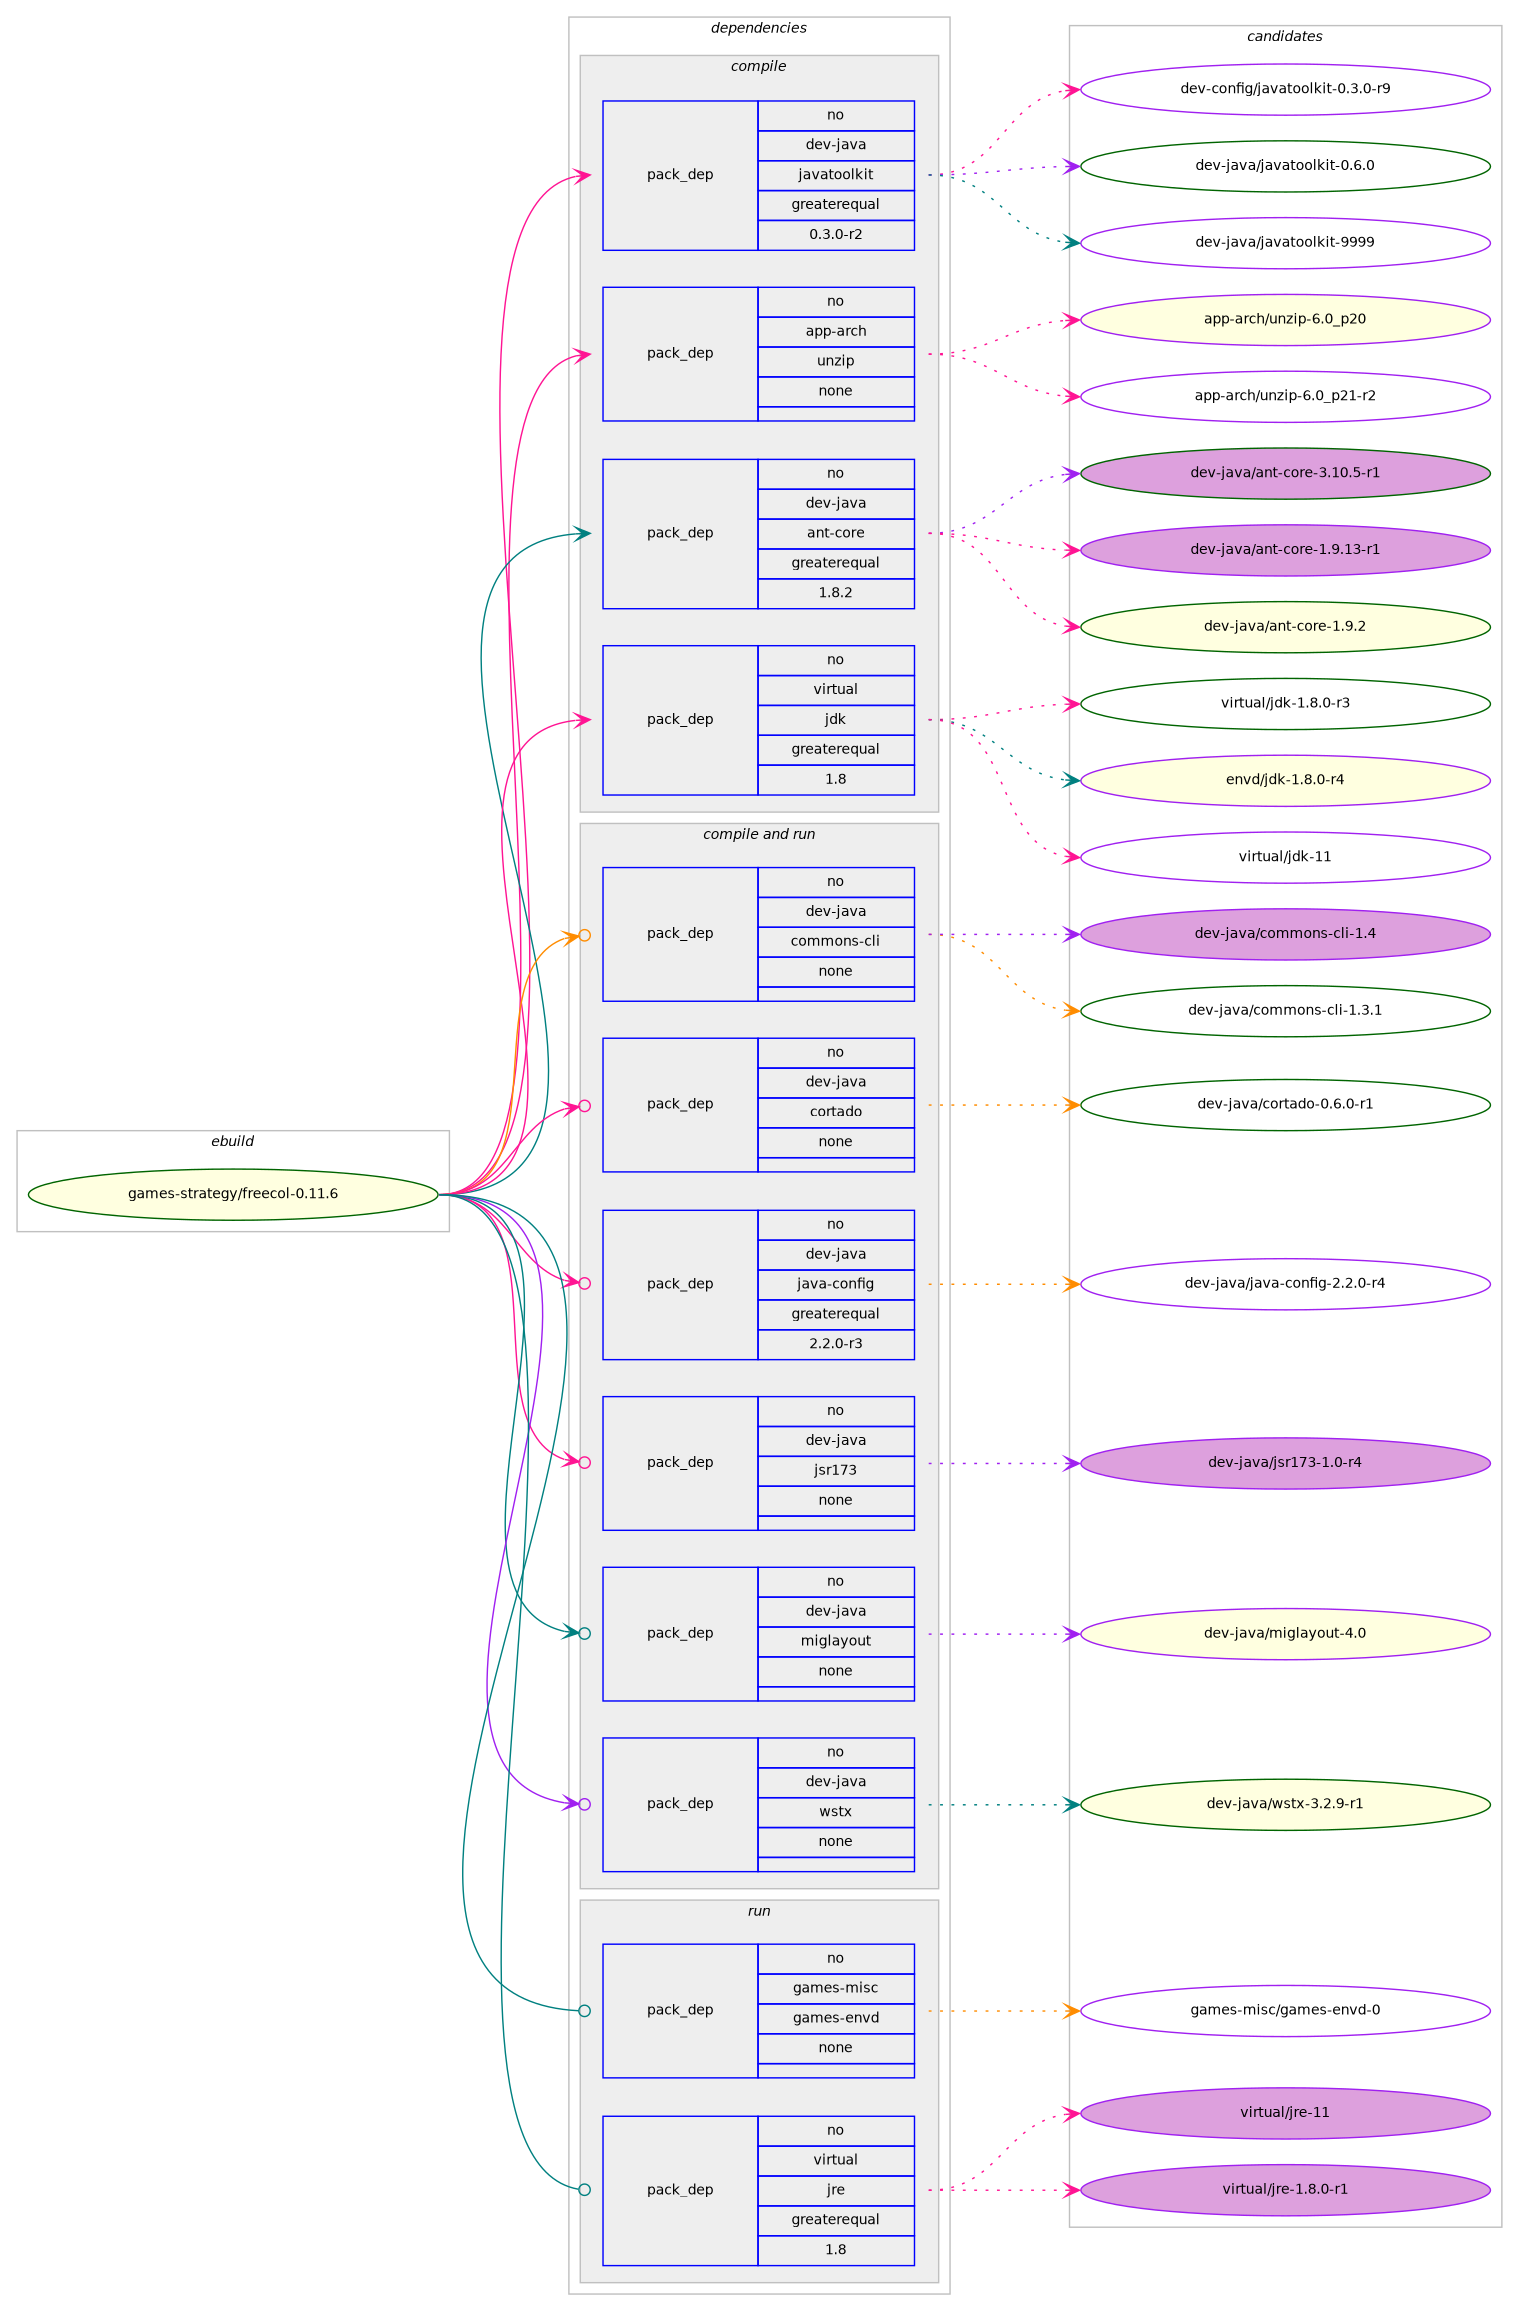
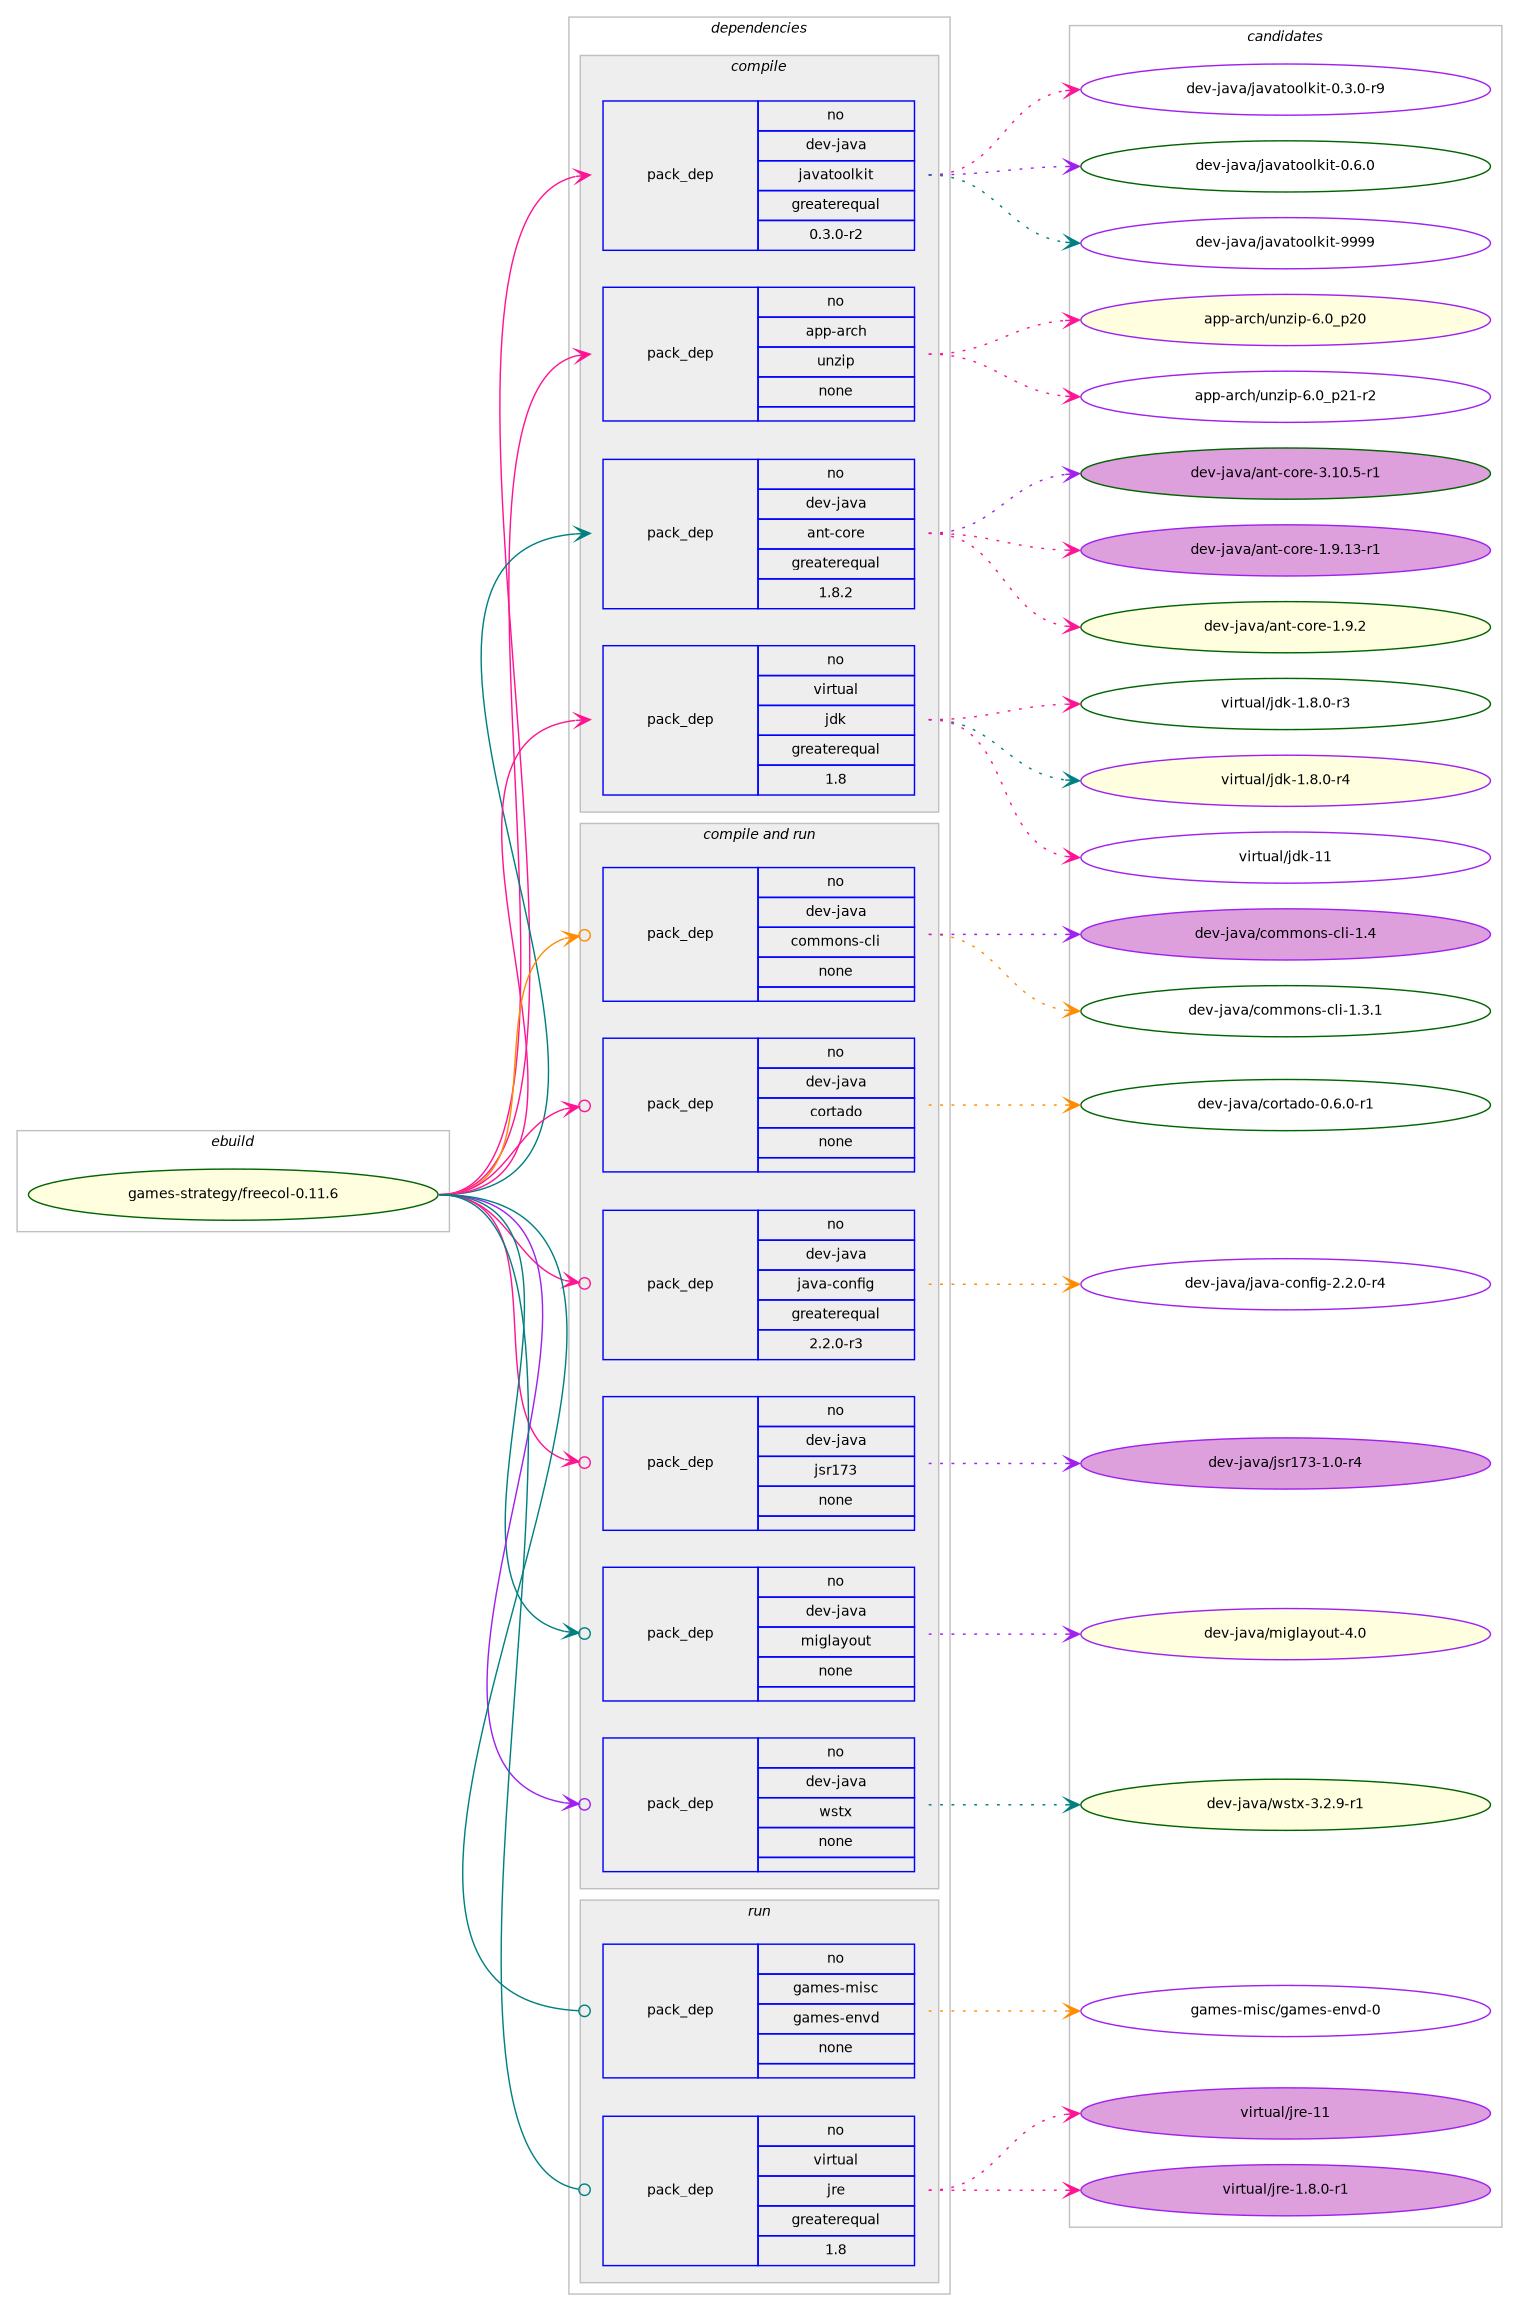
(1286, 90) -> (1286, 90)
(1286, 781) -> (1286, 781)
